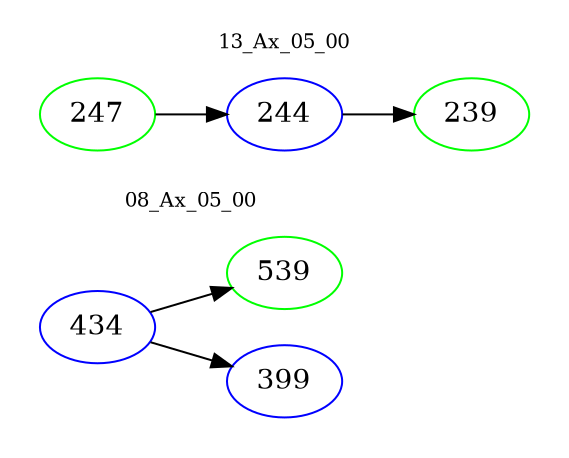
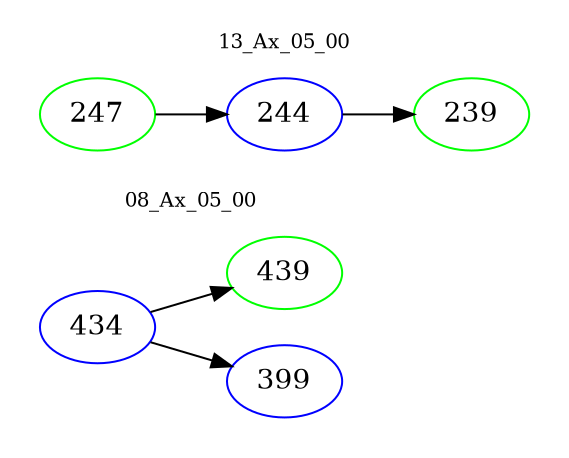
(285, 273) -> (285, 273)
